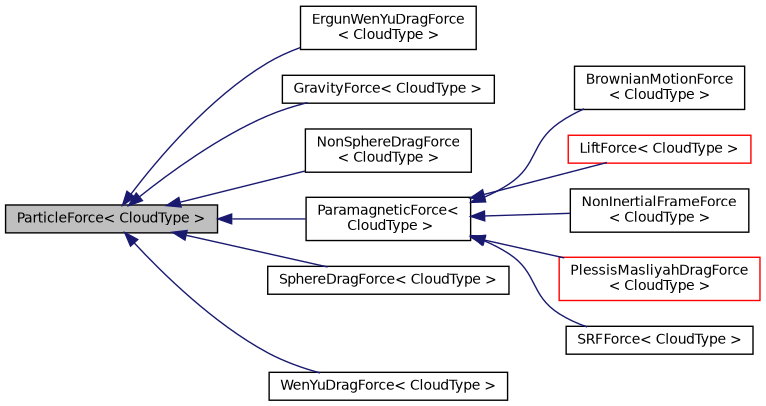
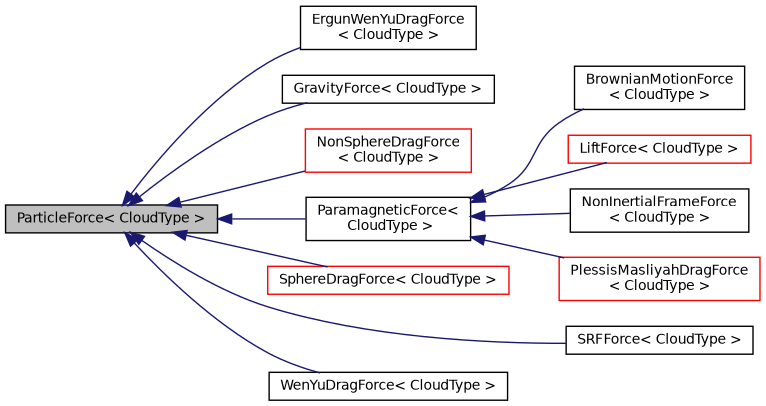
(388, 151) -> (388, 151)
(388, 280) -> (388, 280)
(535, 285) -> (345, 325)
